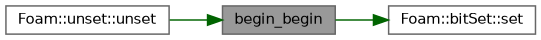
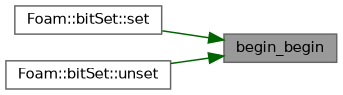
(88, 20) -> (88, 75)
(354, 20) -> (186, 34)
